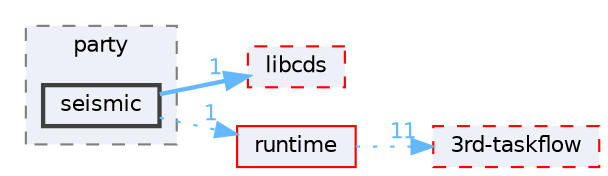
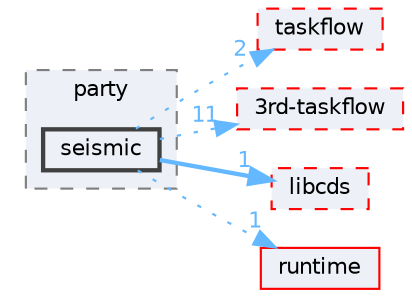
none -> (320, 29)
(383, 147) -> (190, 133)
